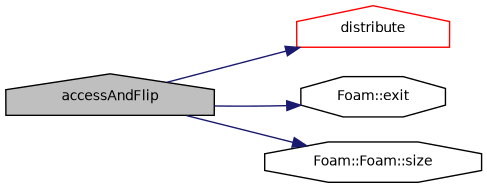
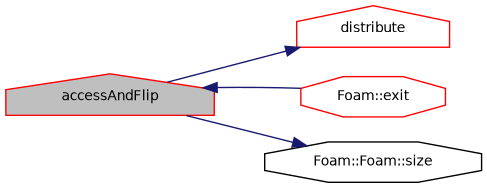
(110, 97) -> (110, 97)
(373, 97) -> (373, 97)
(251, 106) -> (259, 87)
